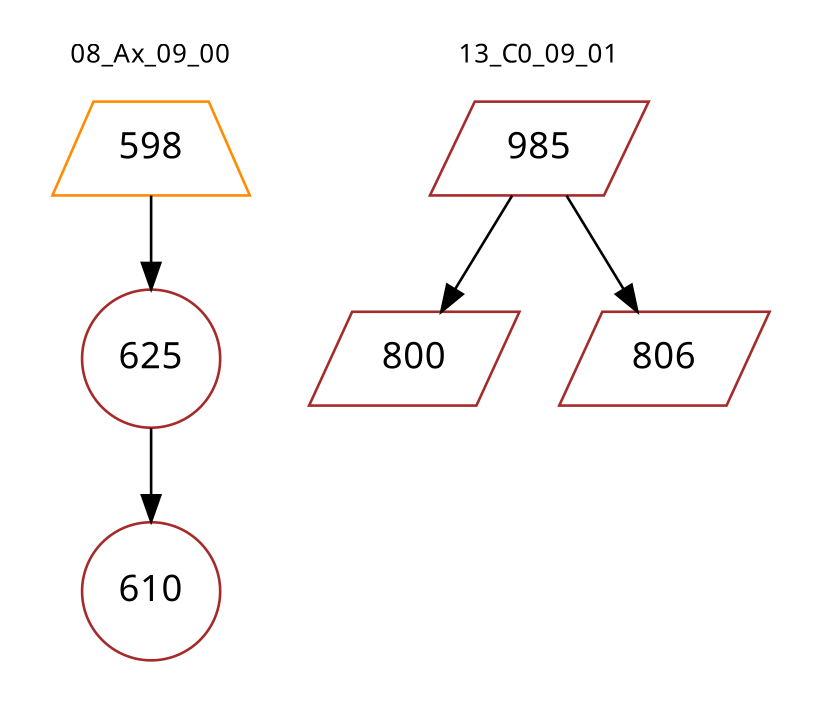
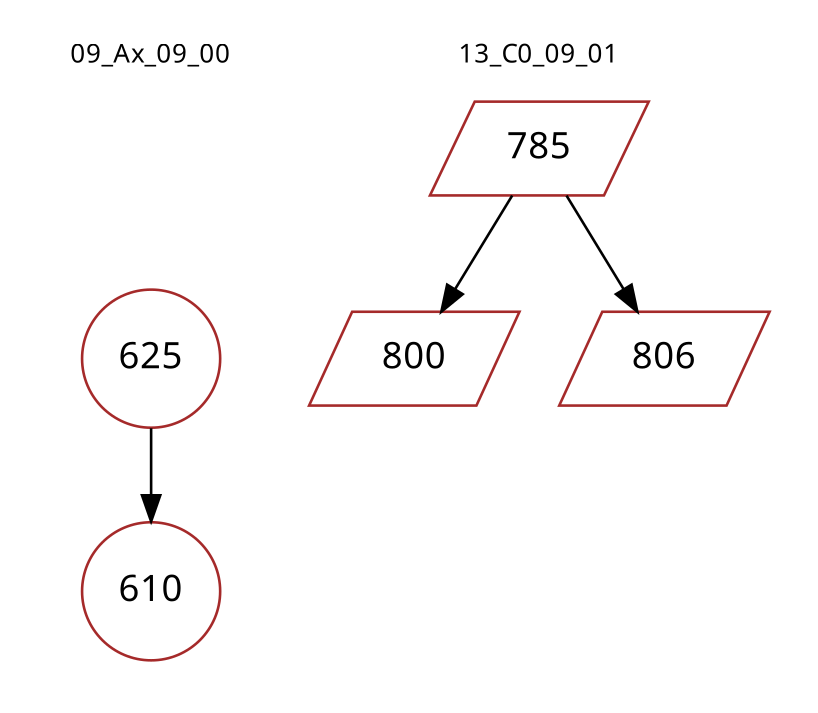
(151, 56) -> (151, 56)
(151, 149) -> none
(539, 149) -> (539, 149)
